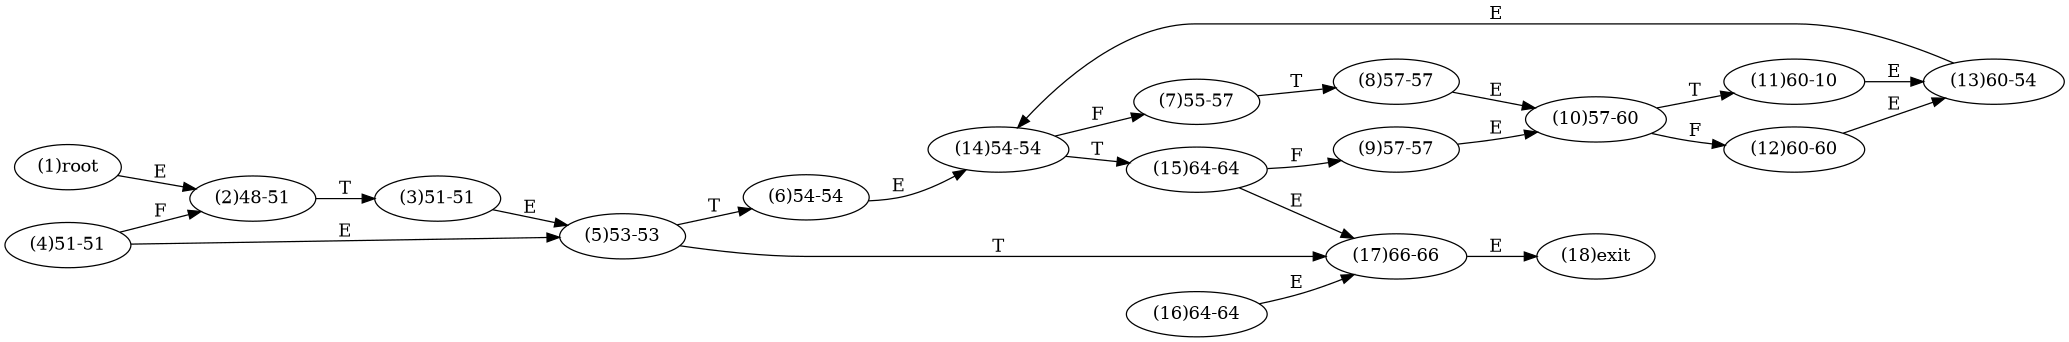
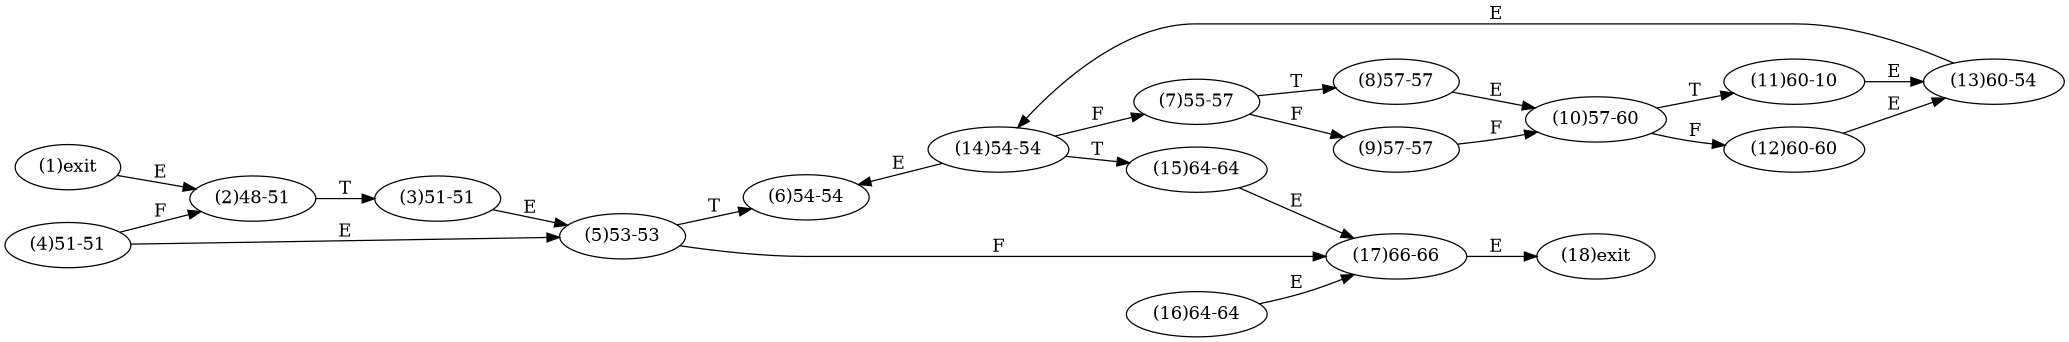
(1496, 129) -> (1496, 129)
(1298, 166) -> (1291, 124)
(68, 167) -> (68, 167)
(913, 194) -> (907, 172)
(998, 247) -> (998, 247)
